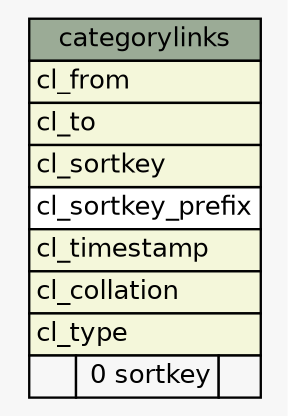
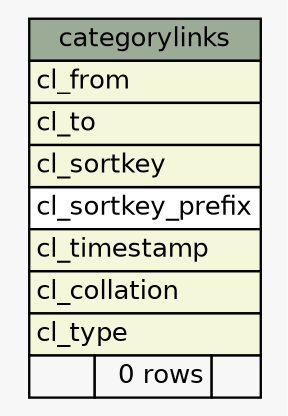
(151, 375) -> (161, 375)
